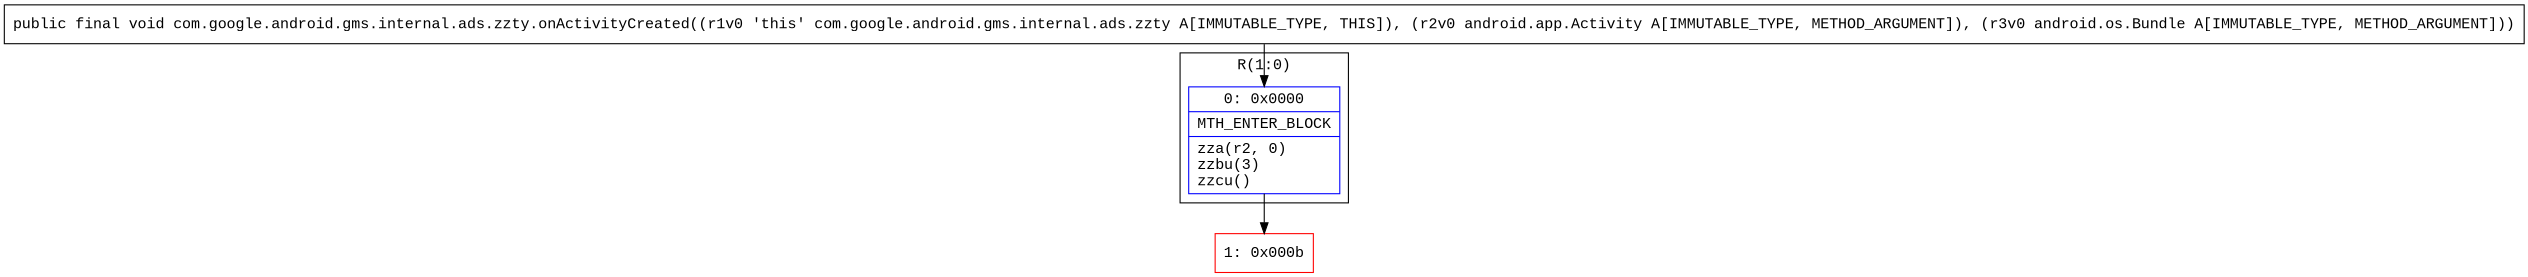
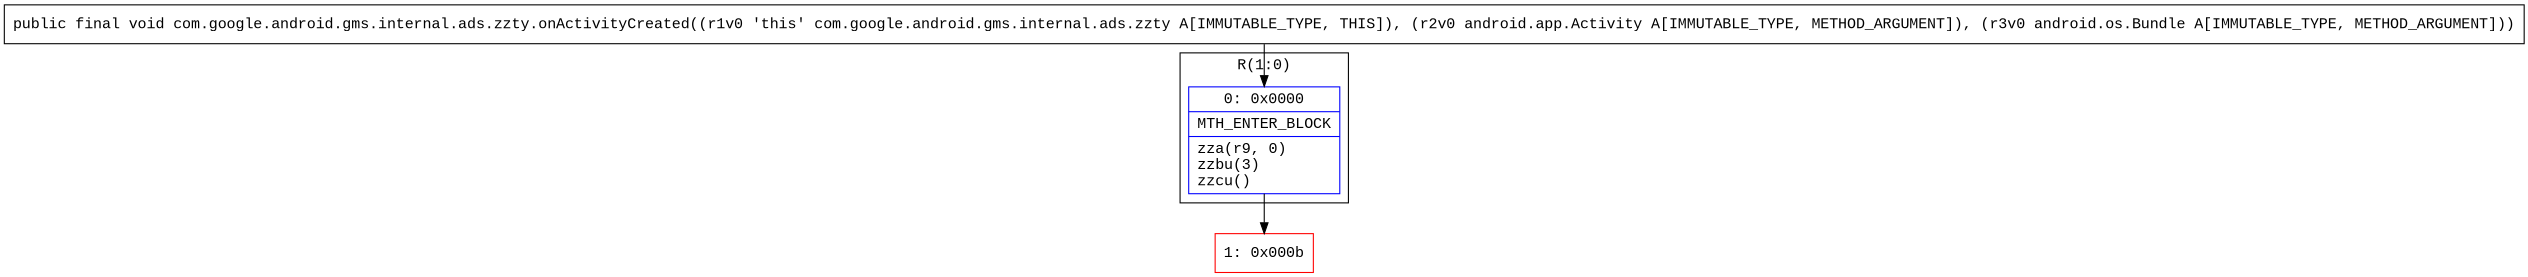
(1242, 148) -> (1242, 148)
